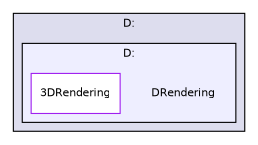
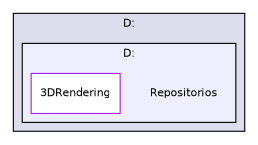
(184, 93) -> (184, 93)
